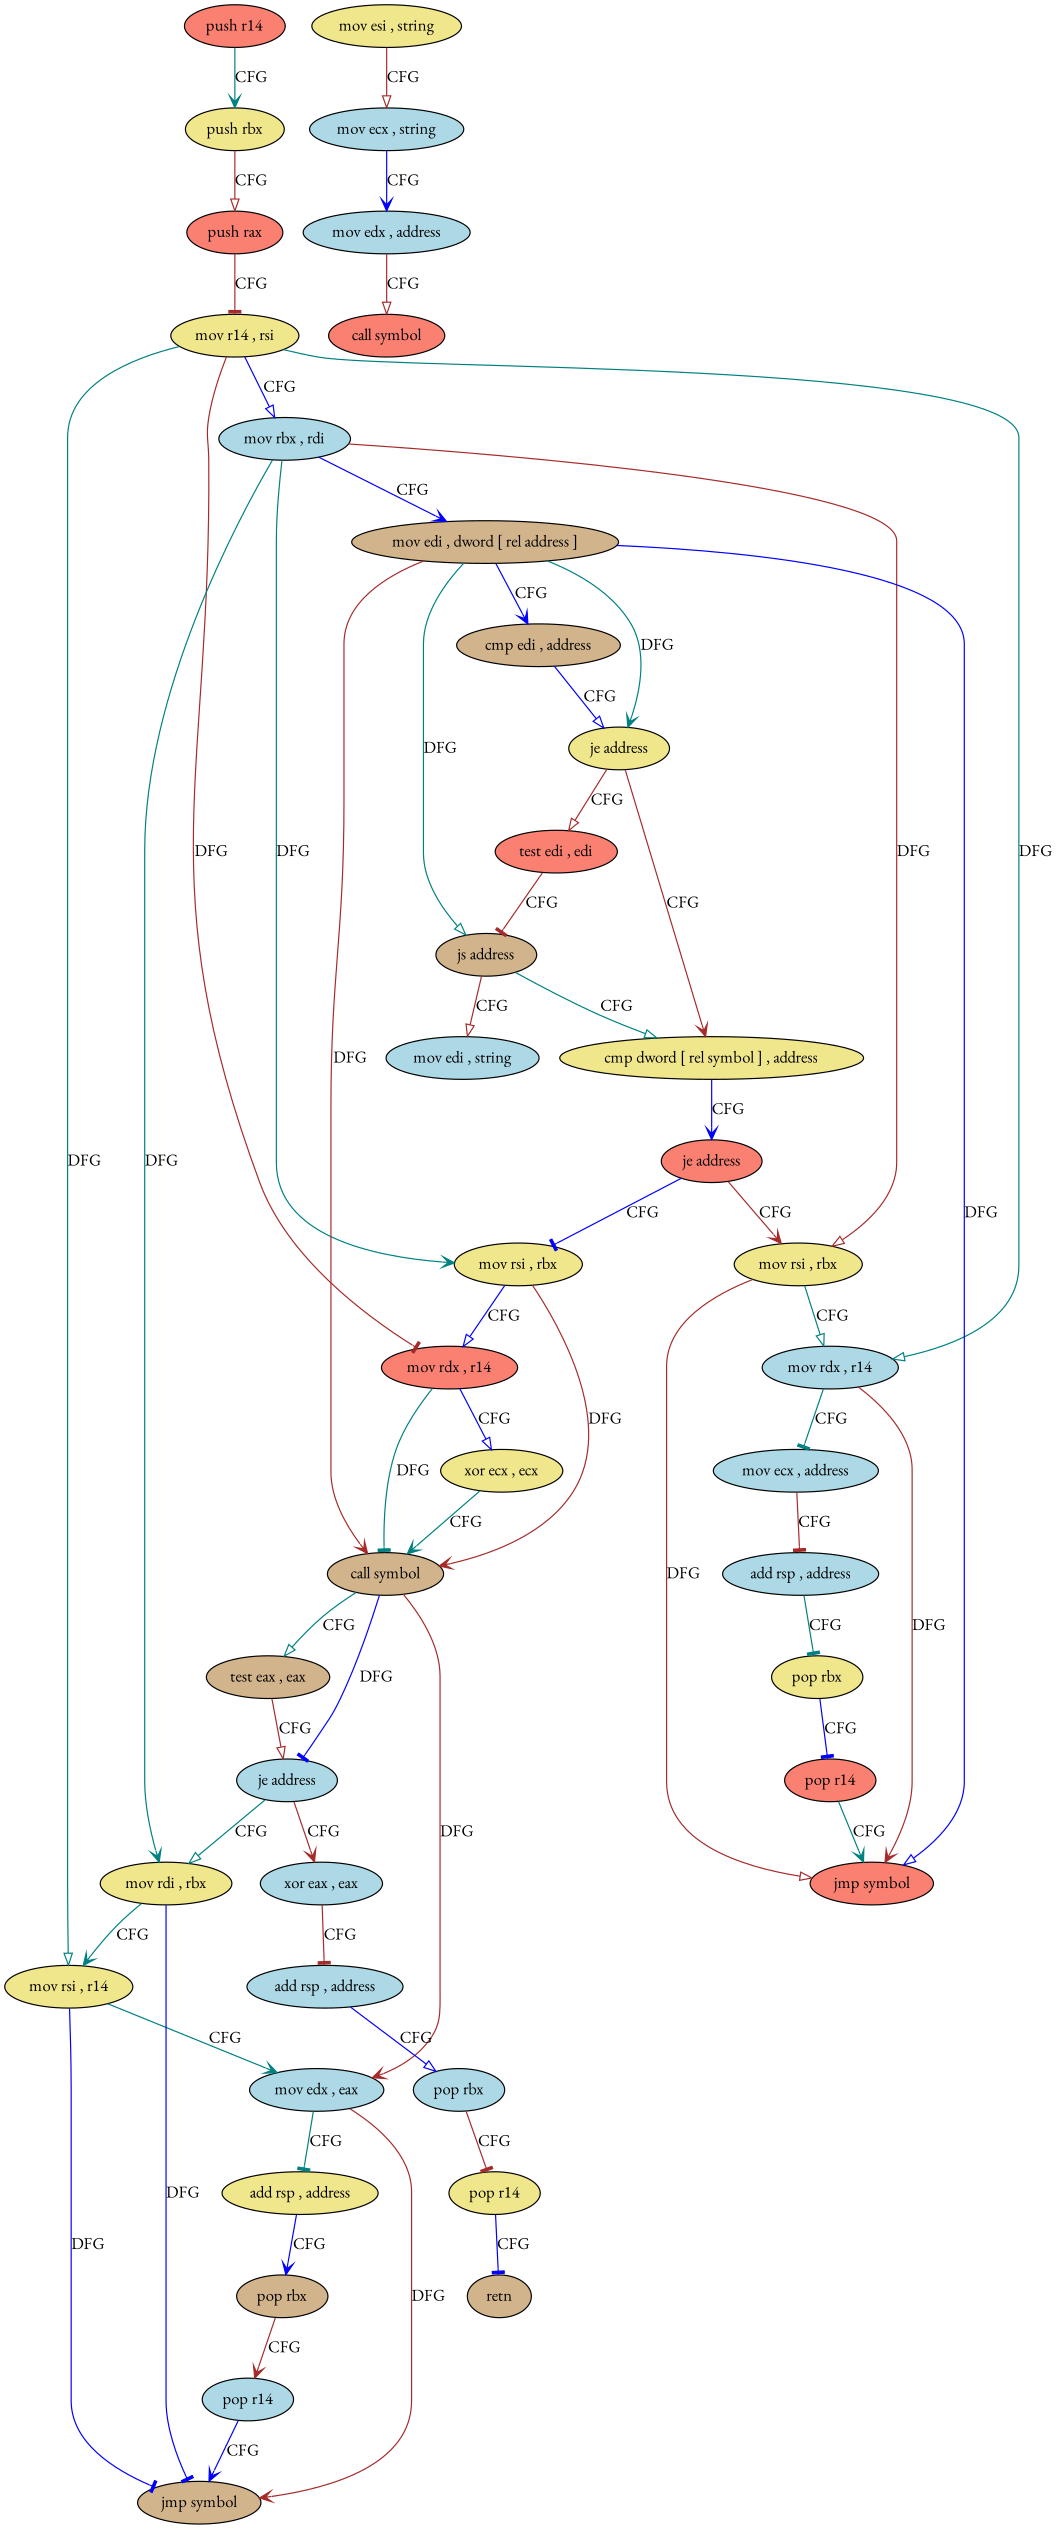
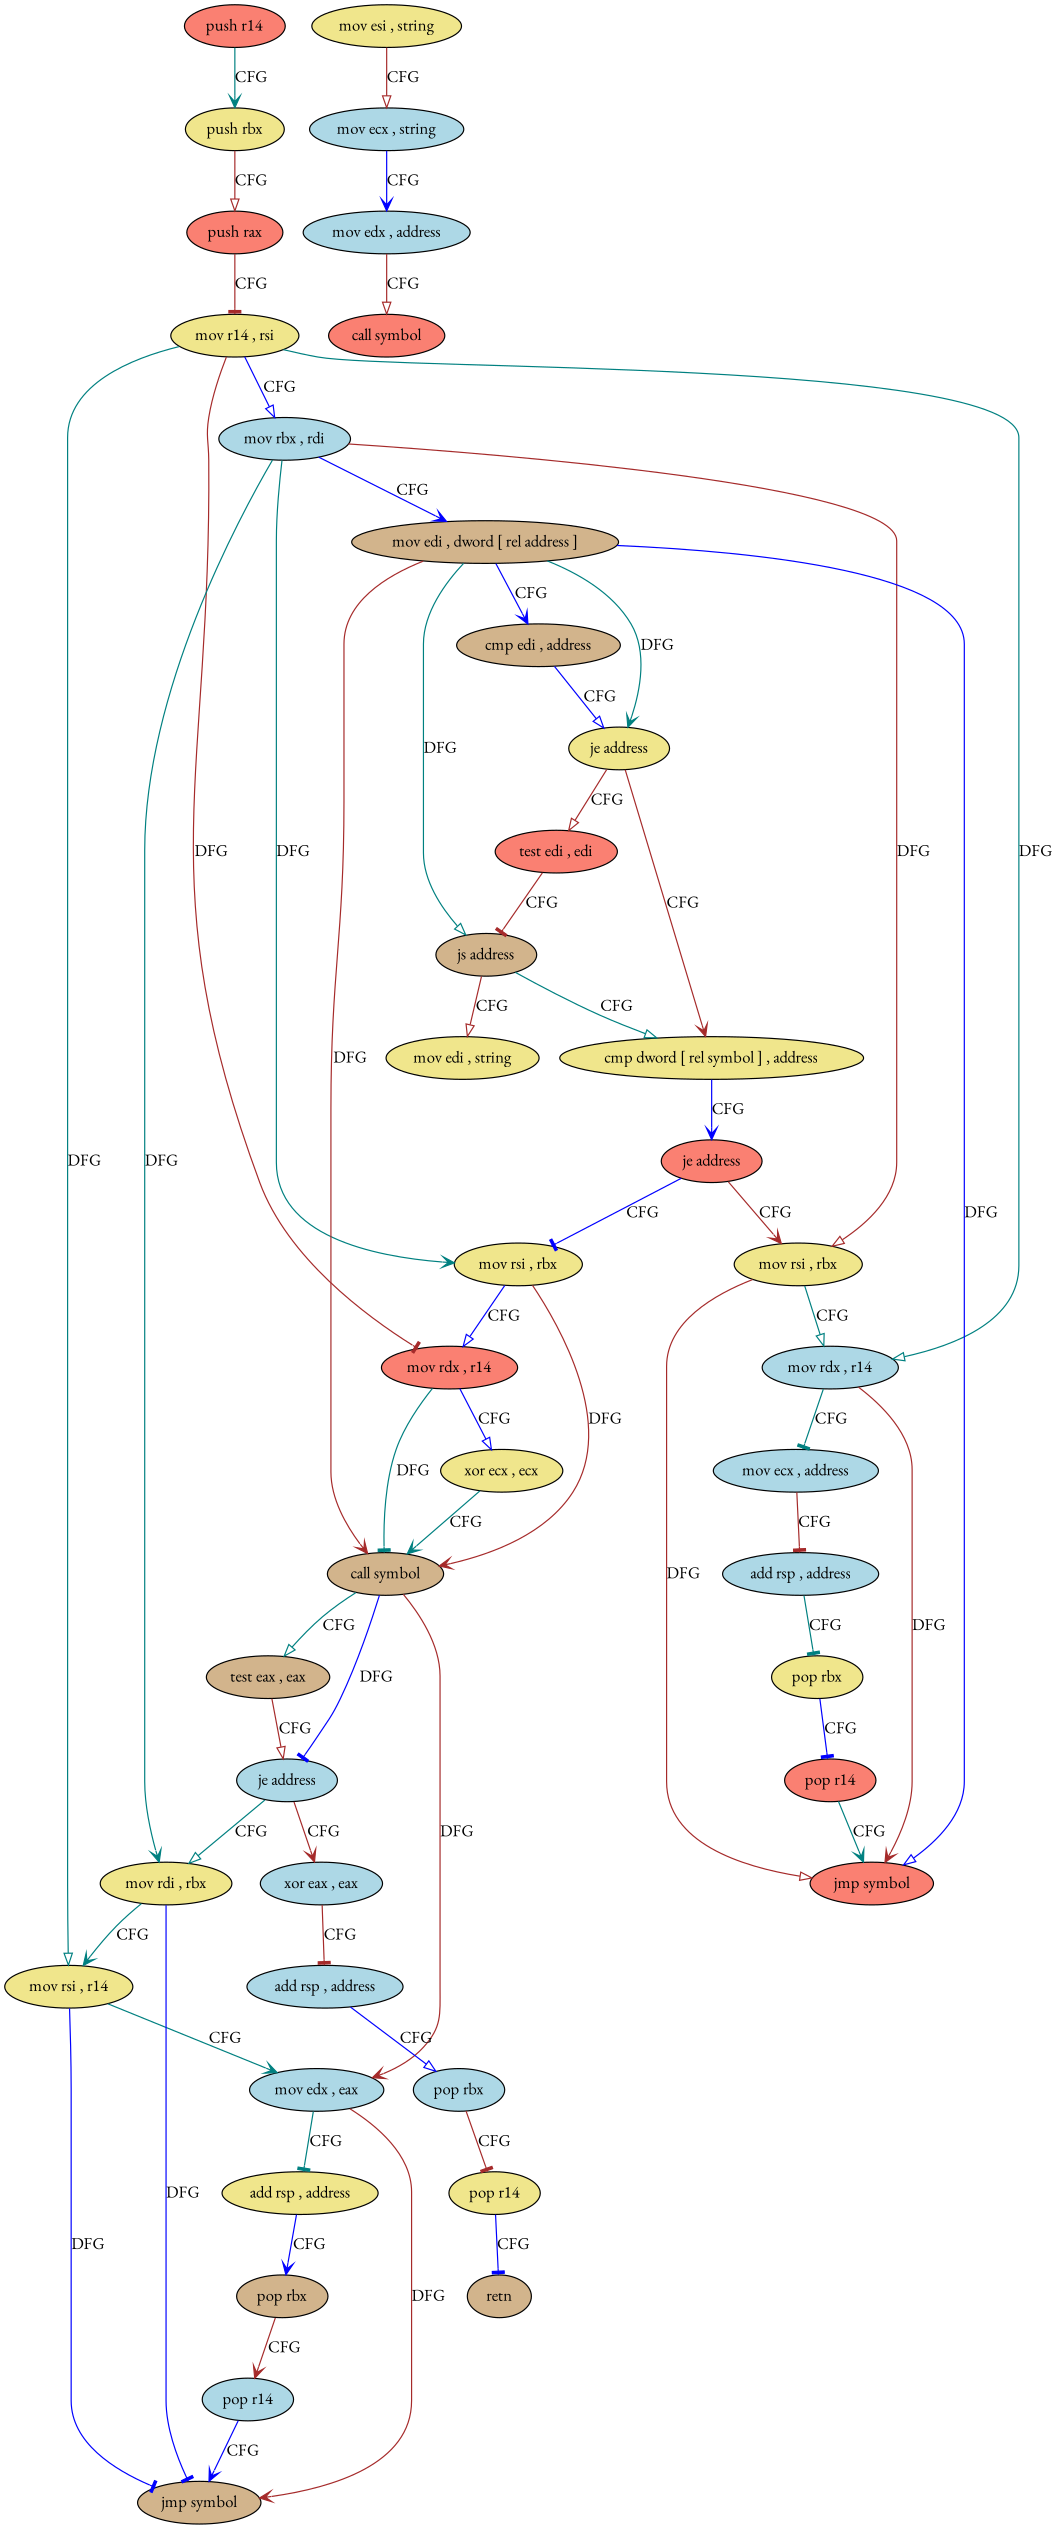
(463, 1058) -> (463, 1058)
